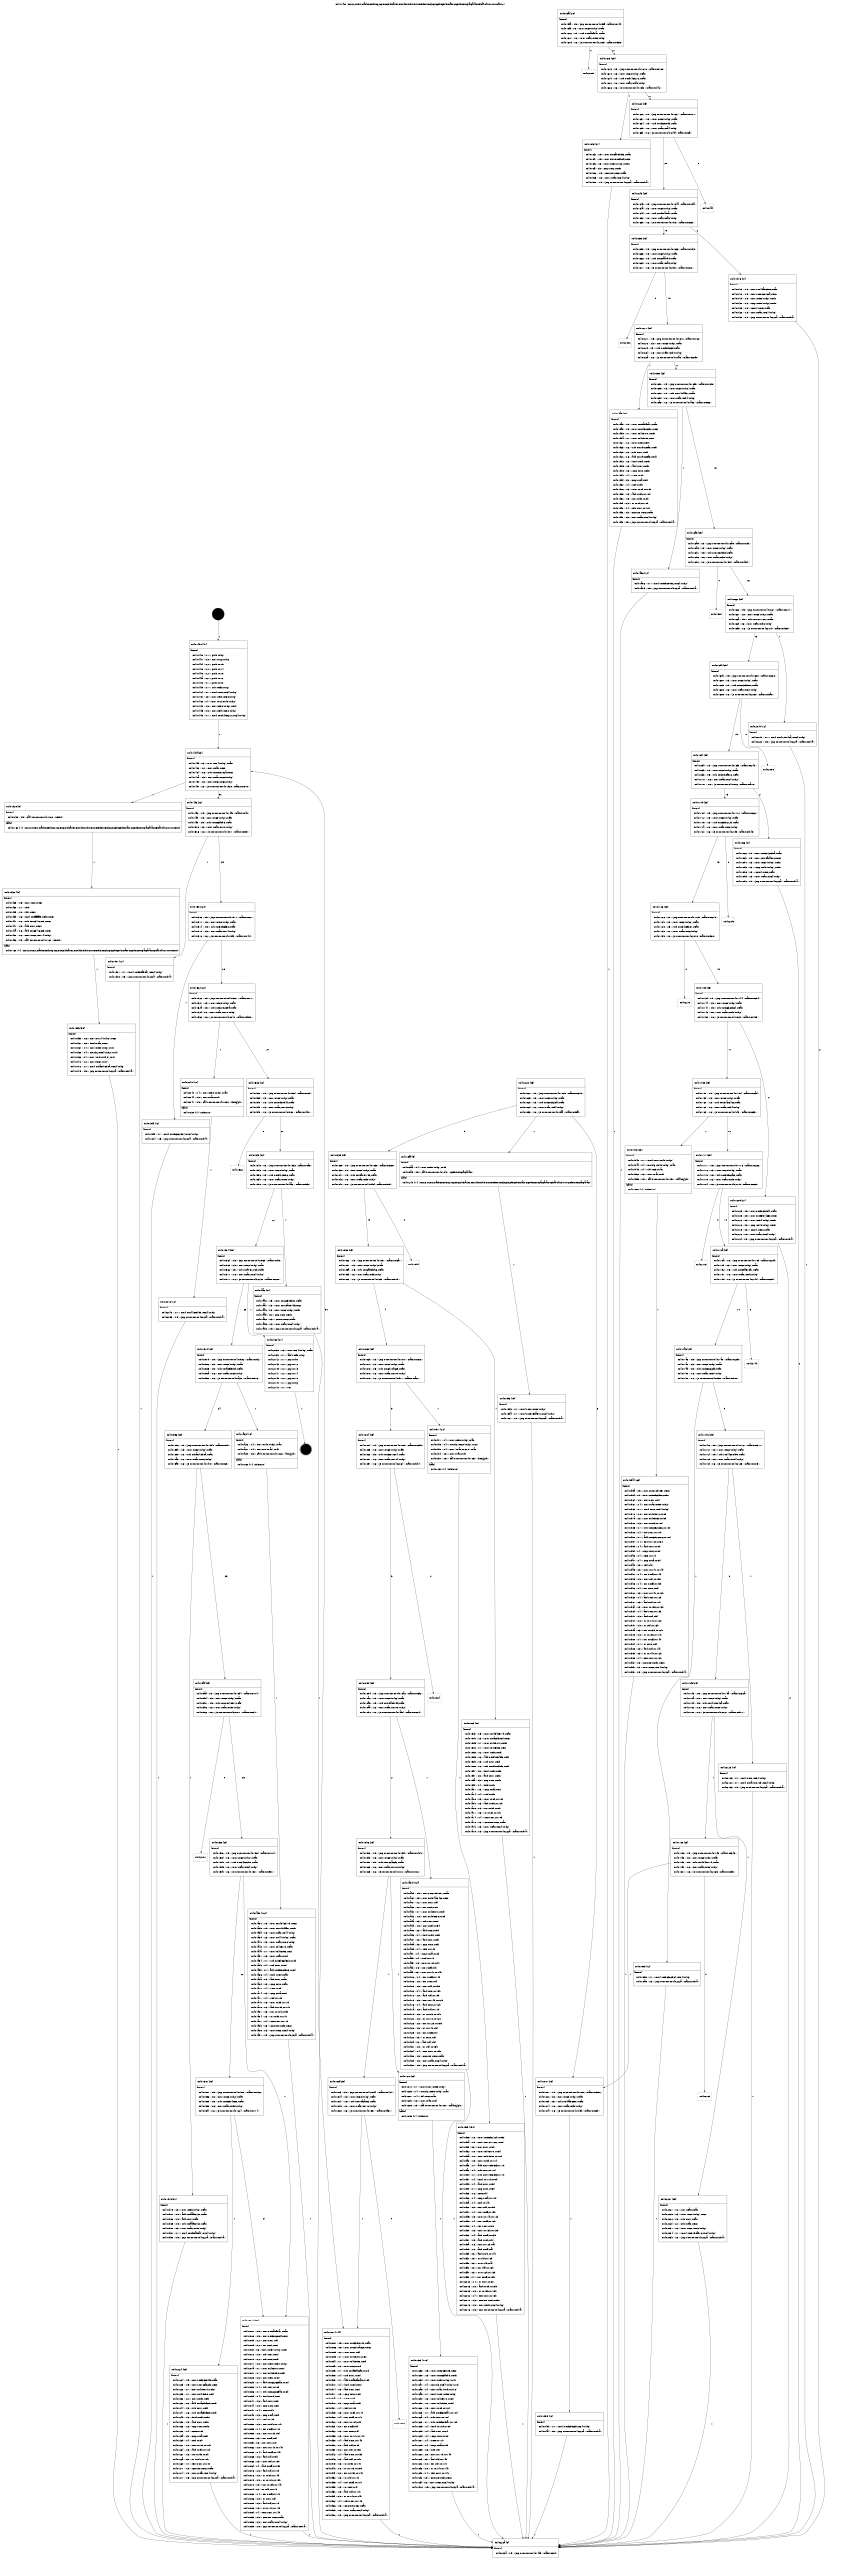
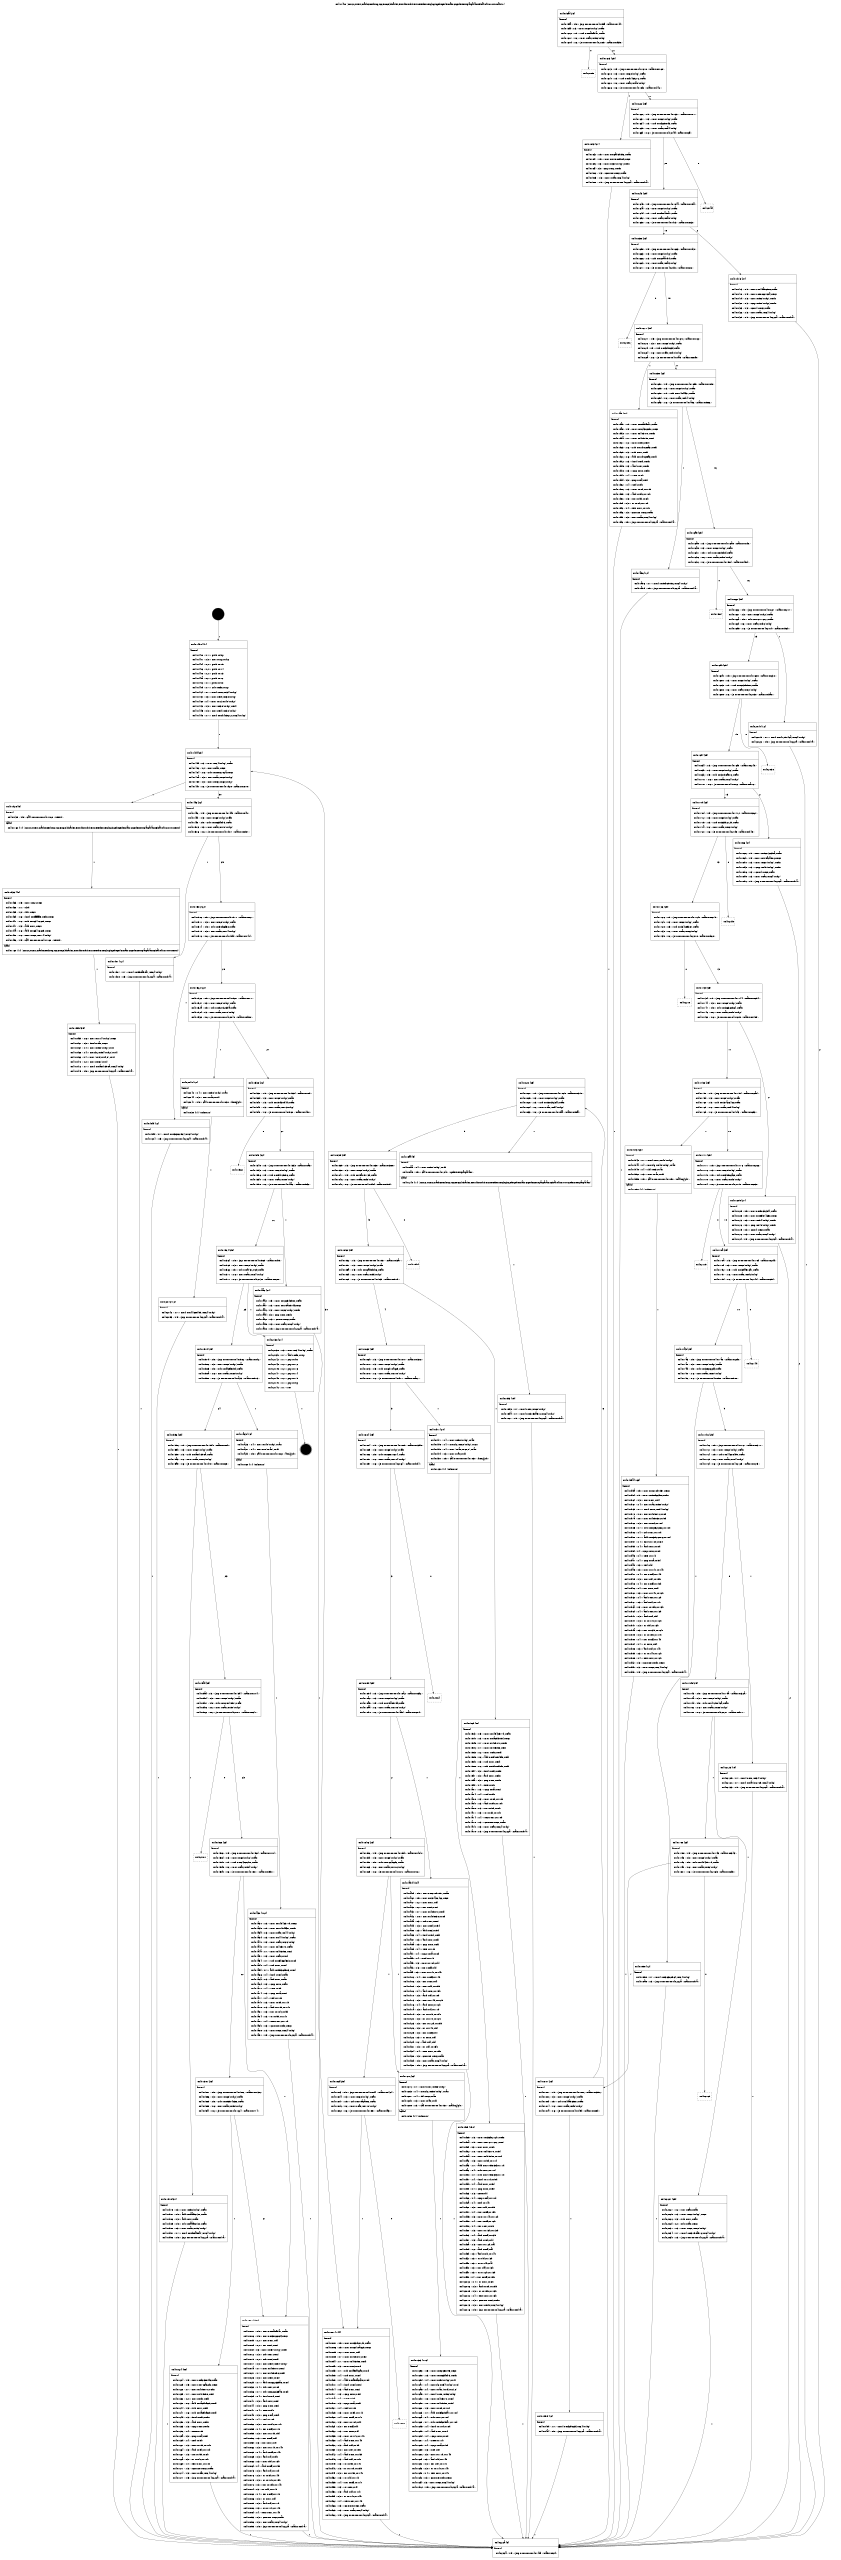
(596, 1593) -> (602, 1591)
(466, 2522) -> none
